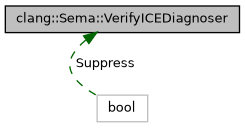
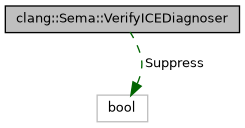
(71, 71) -> (141, 57)
